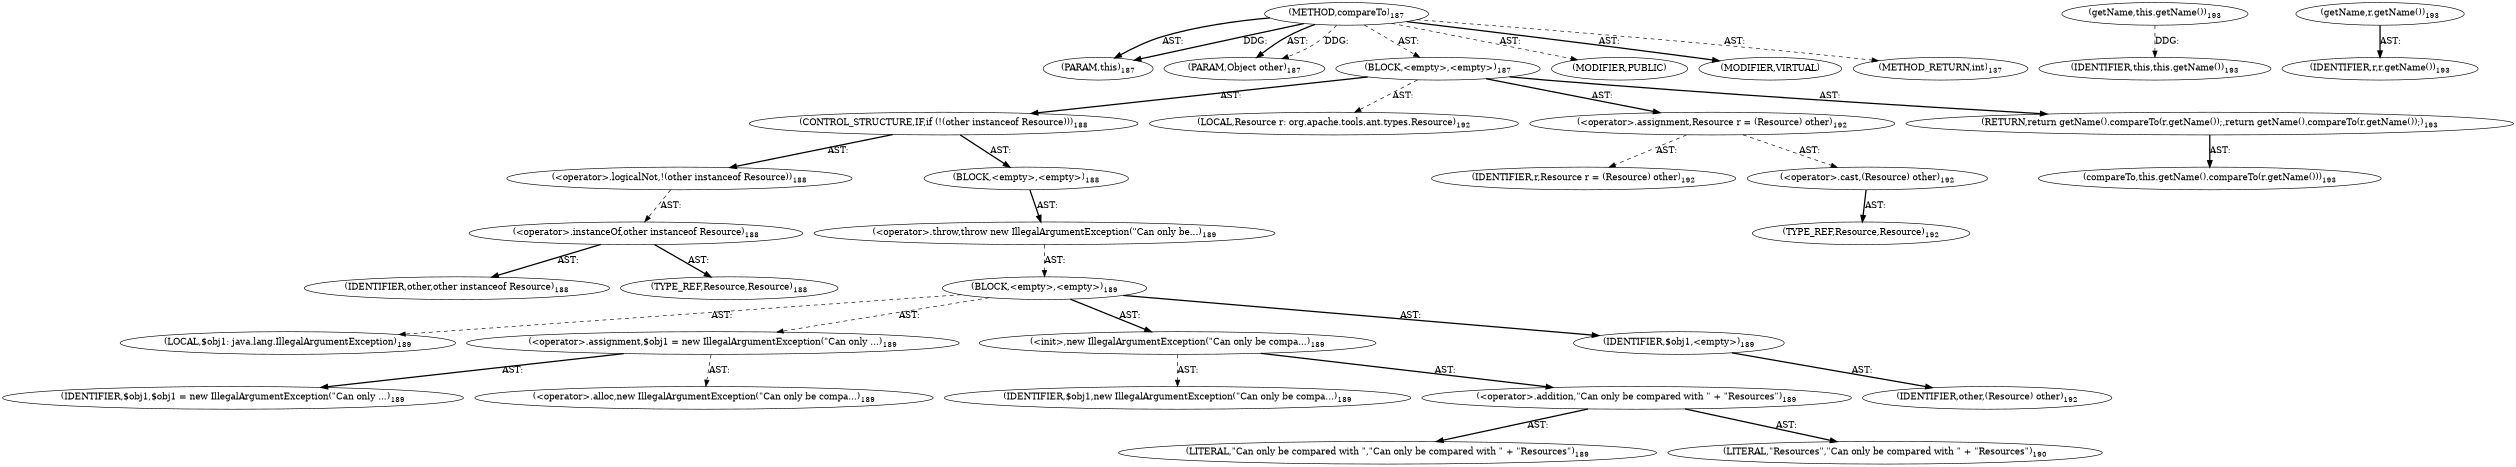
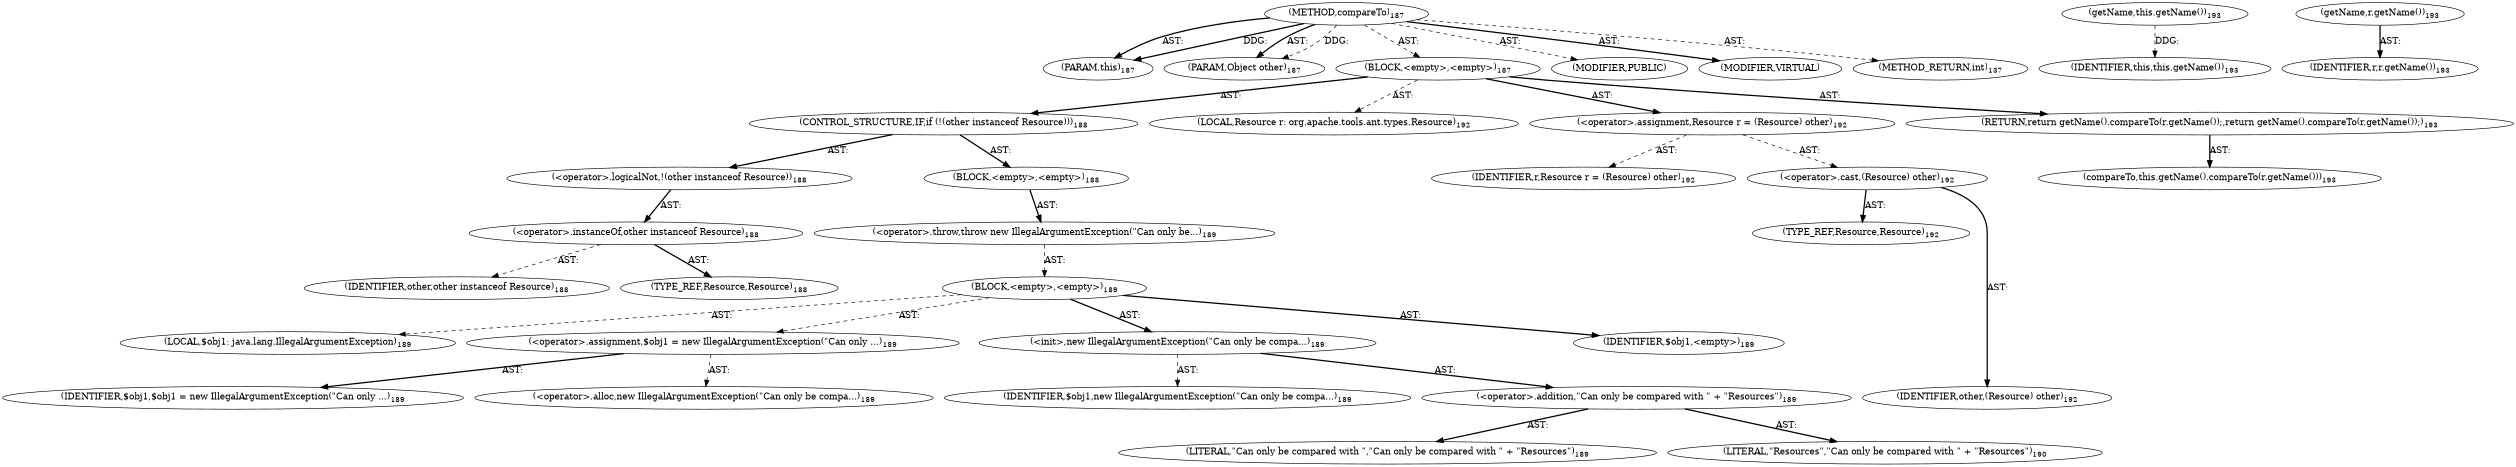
(660, 203) -> (660, 203)
(549, 260) -> (549, 260)
(1829, 370) -> (1987, 272)
